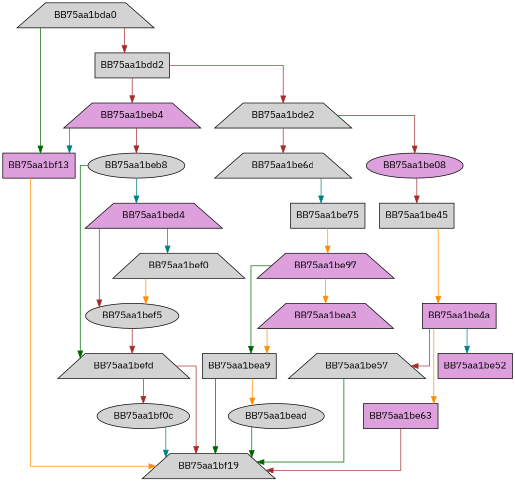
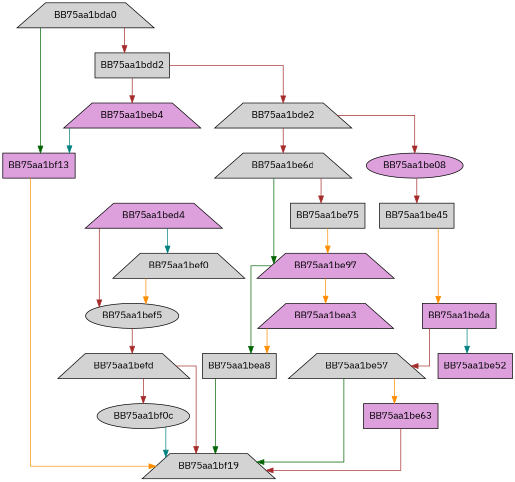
(136, 166) -> none
(321, 187) -> (321, 187)
none -> (274, 217)
(434, 363) -> (394, 387)
(239, 366) -> (239, 366)
(276, 416) -> none
